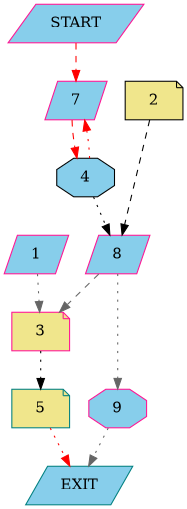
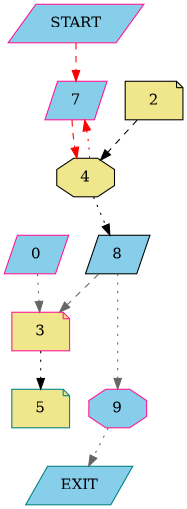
(137, 172) -> (122, 136)
(86, 178) -> (86, 178)
(36, 255) -> (36, 255)
(118, 255) -> (118, 255)
(57, 442) -> none
